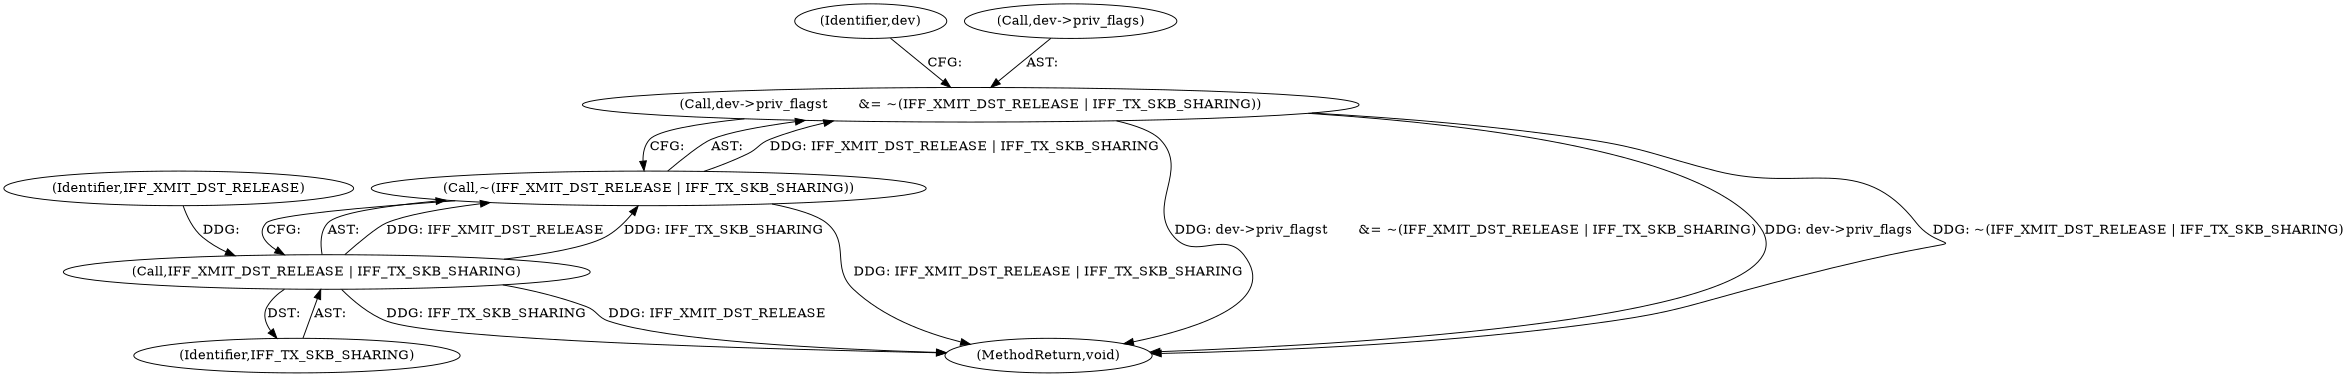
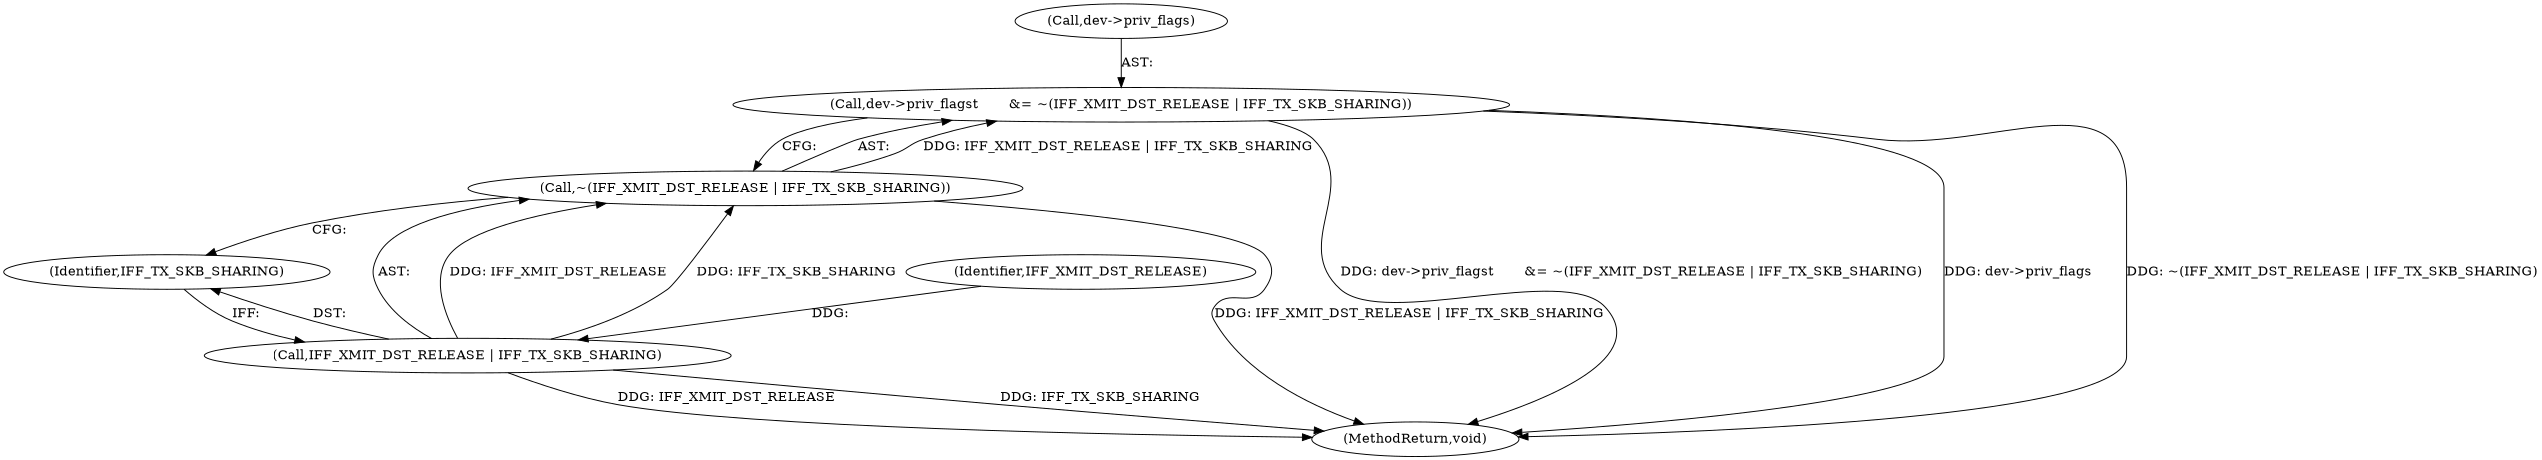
(871, 21) -> none
(338, 211) -> (360, 214)
(333, 314) -> (249, 314)
